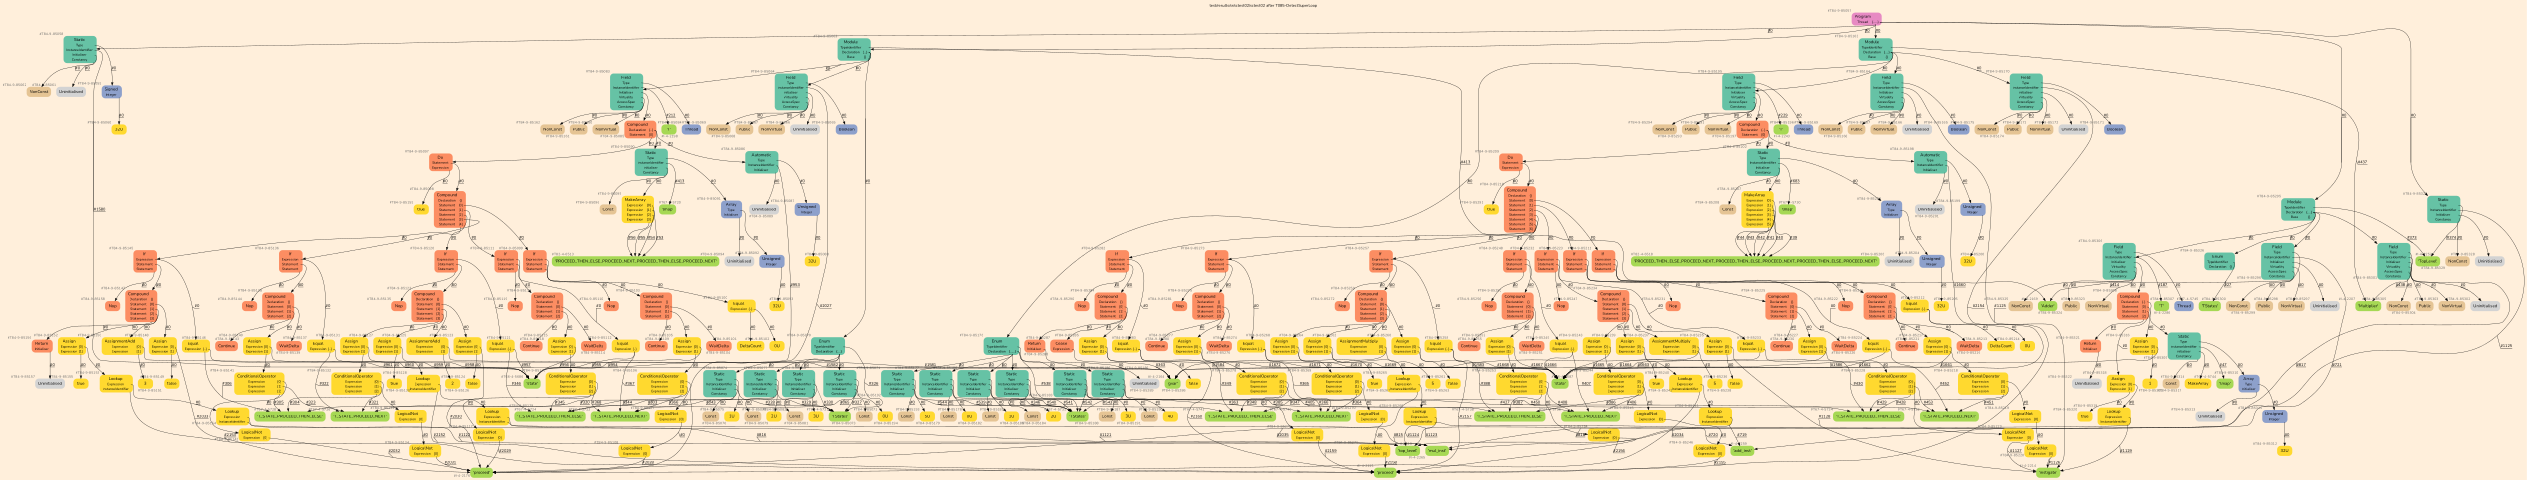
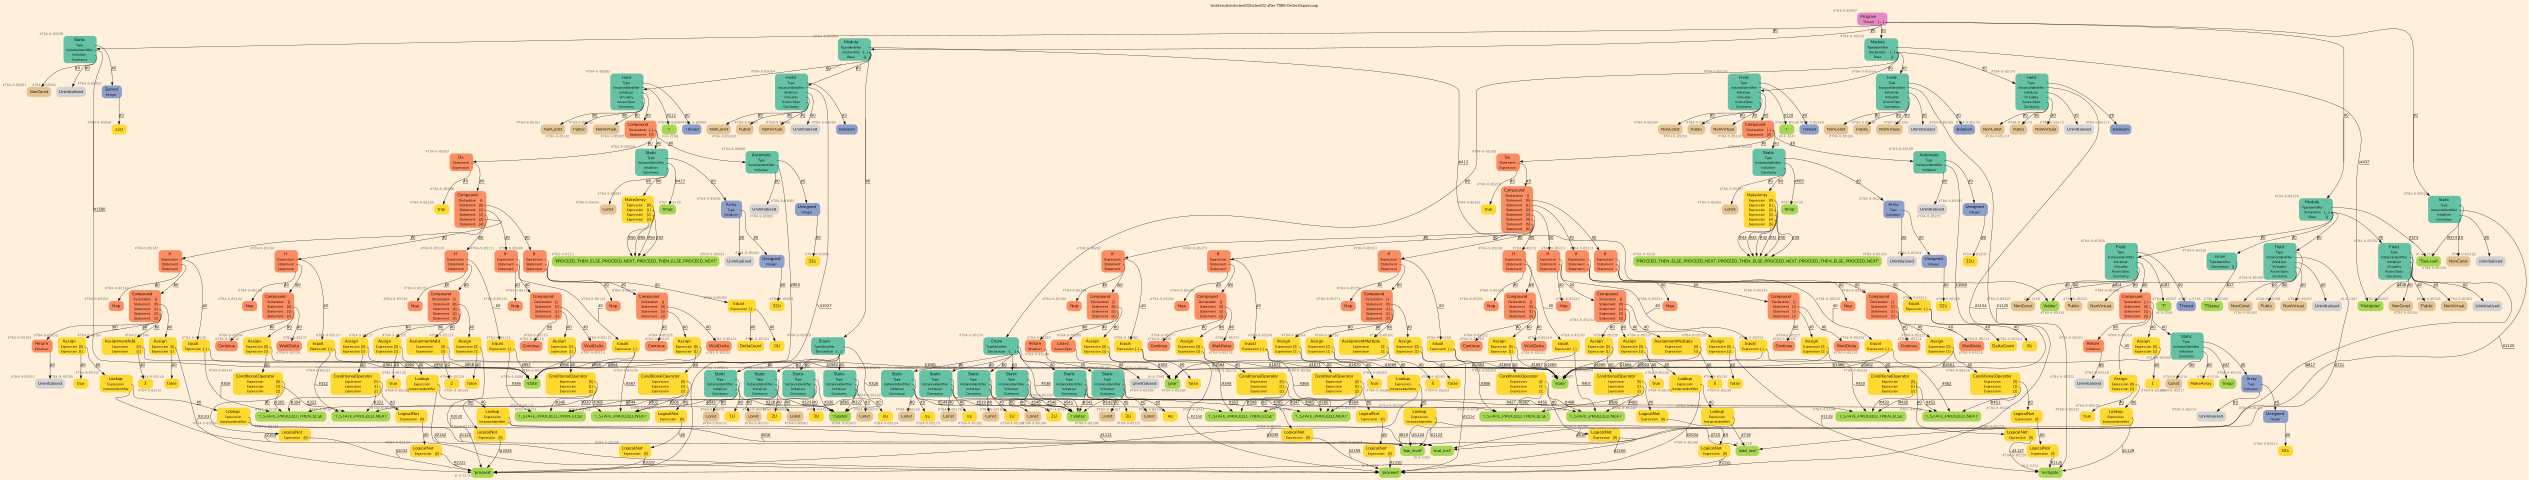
(1061, 349) -> (1063, 349)
